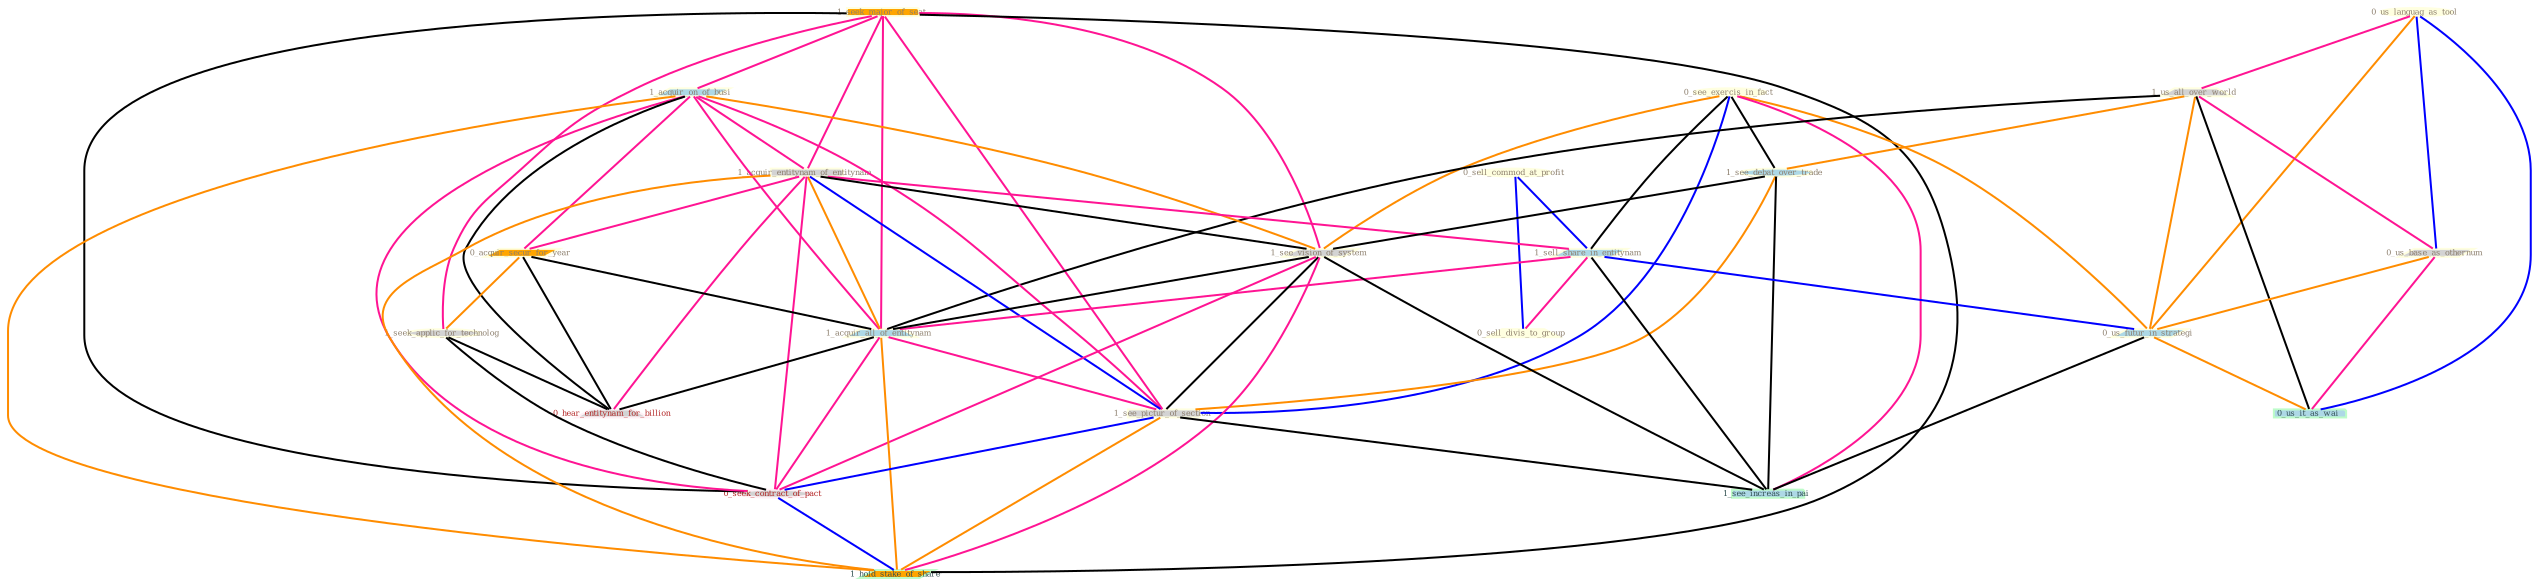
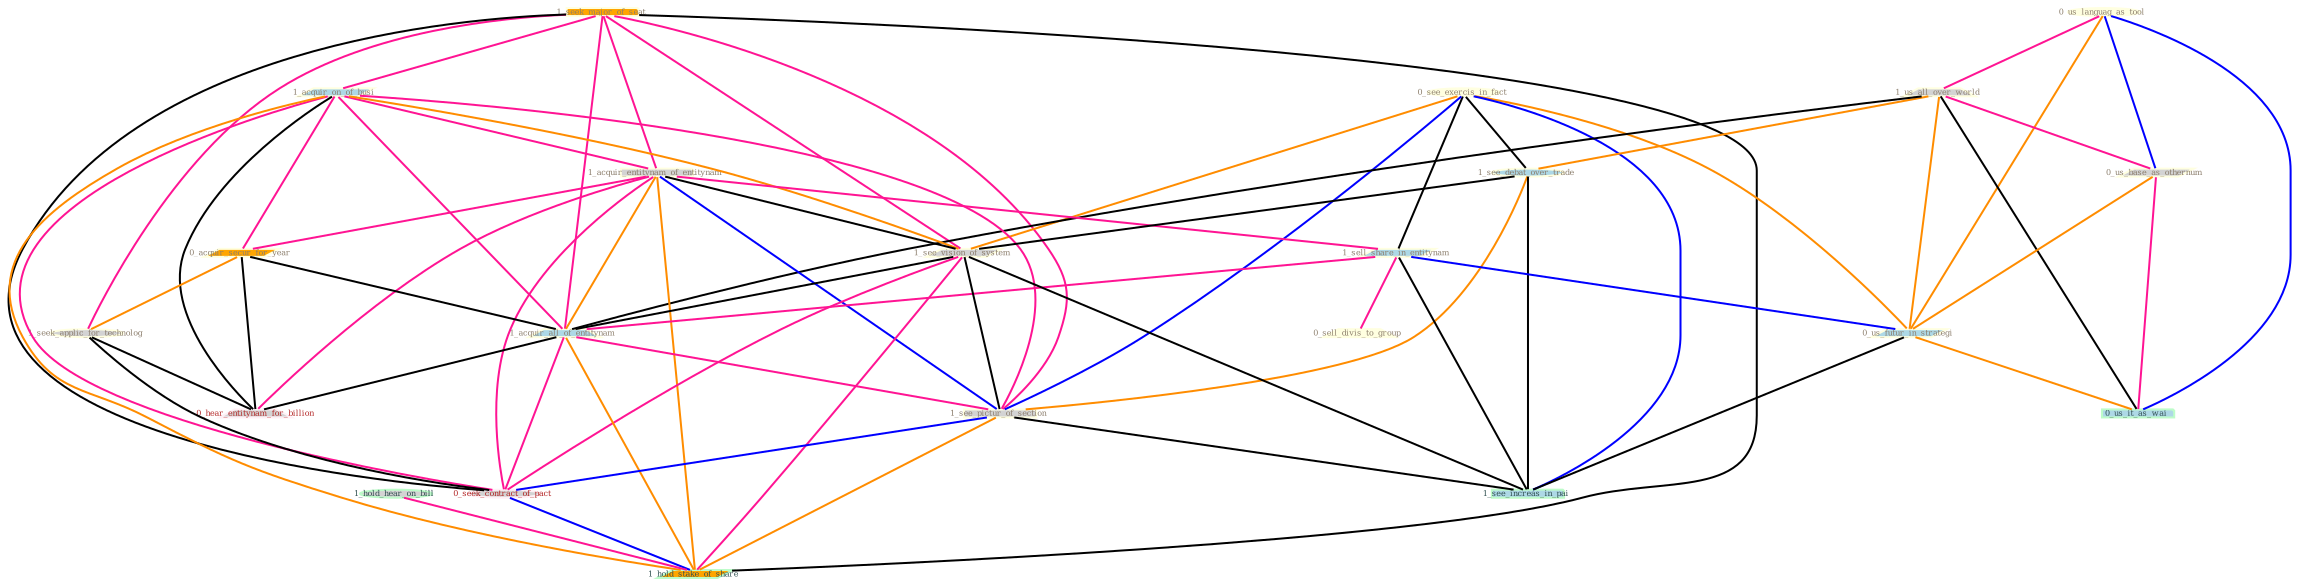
(1515, 173) -> none
(1921, 278) -> (1681, 267)
none -> (396, 494)
